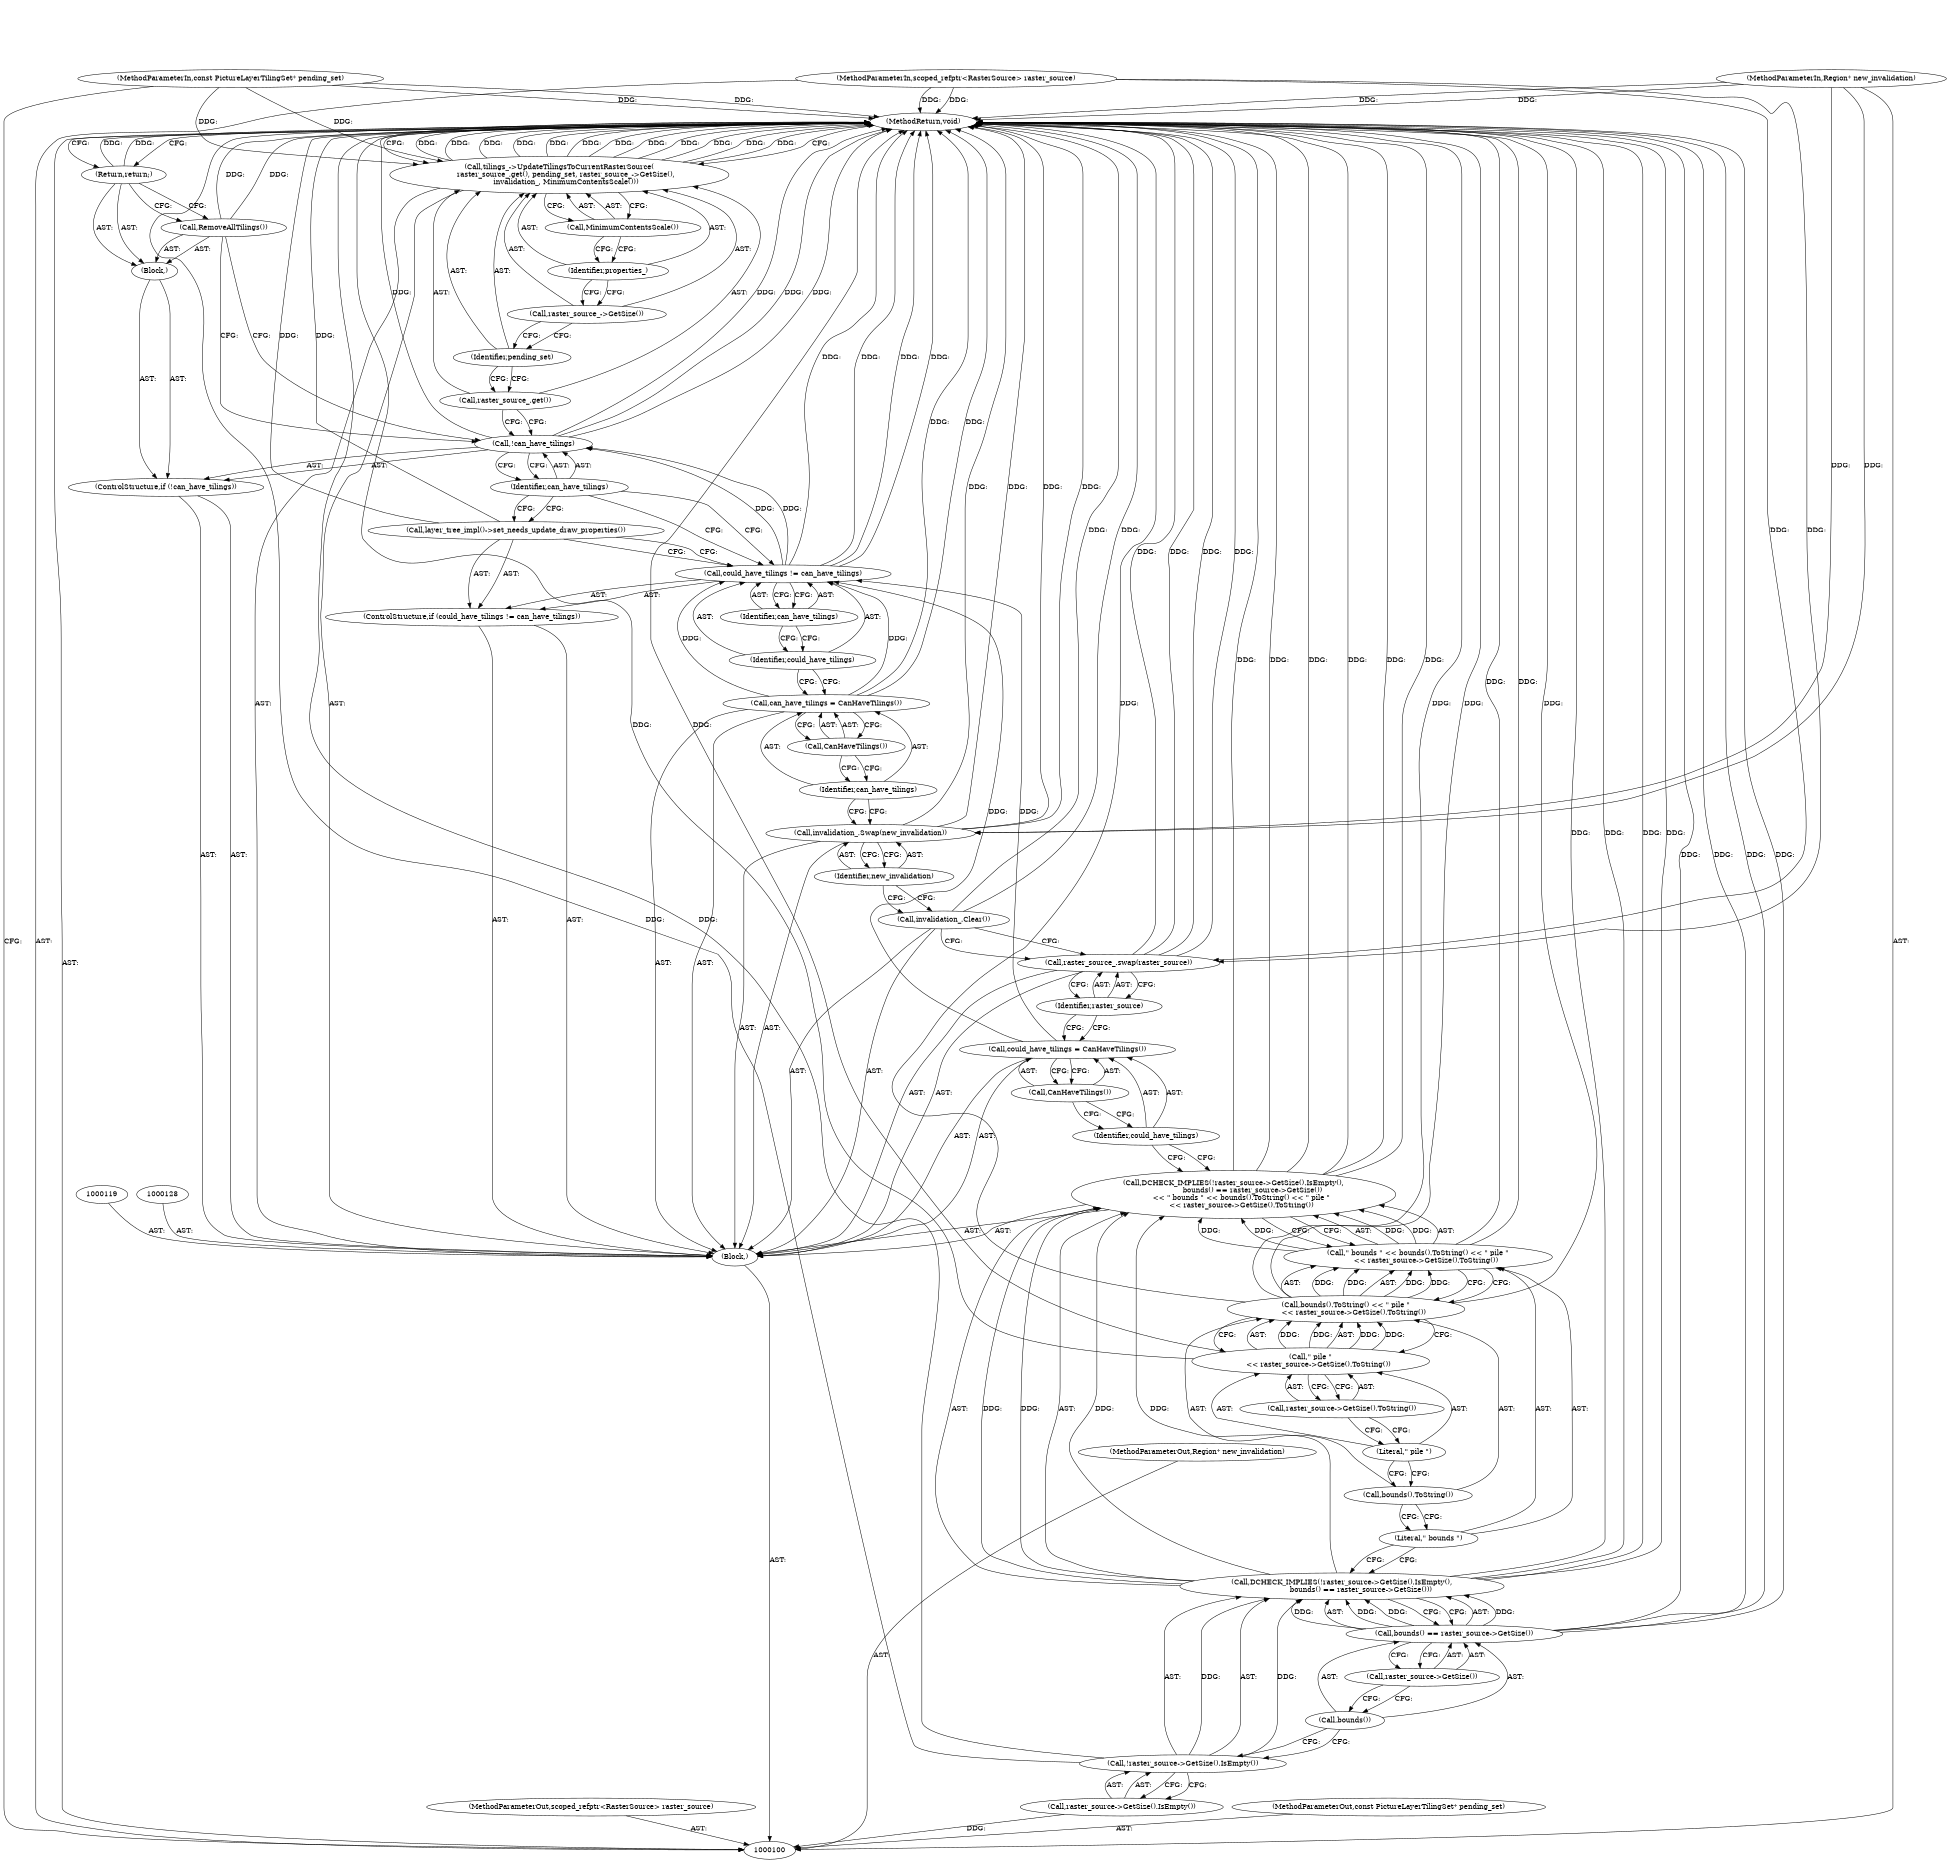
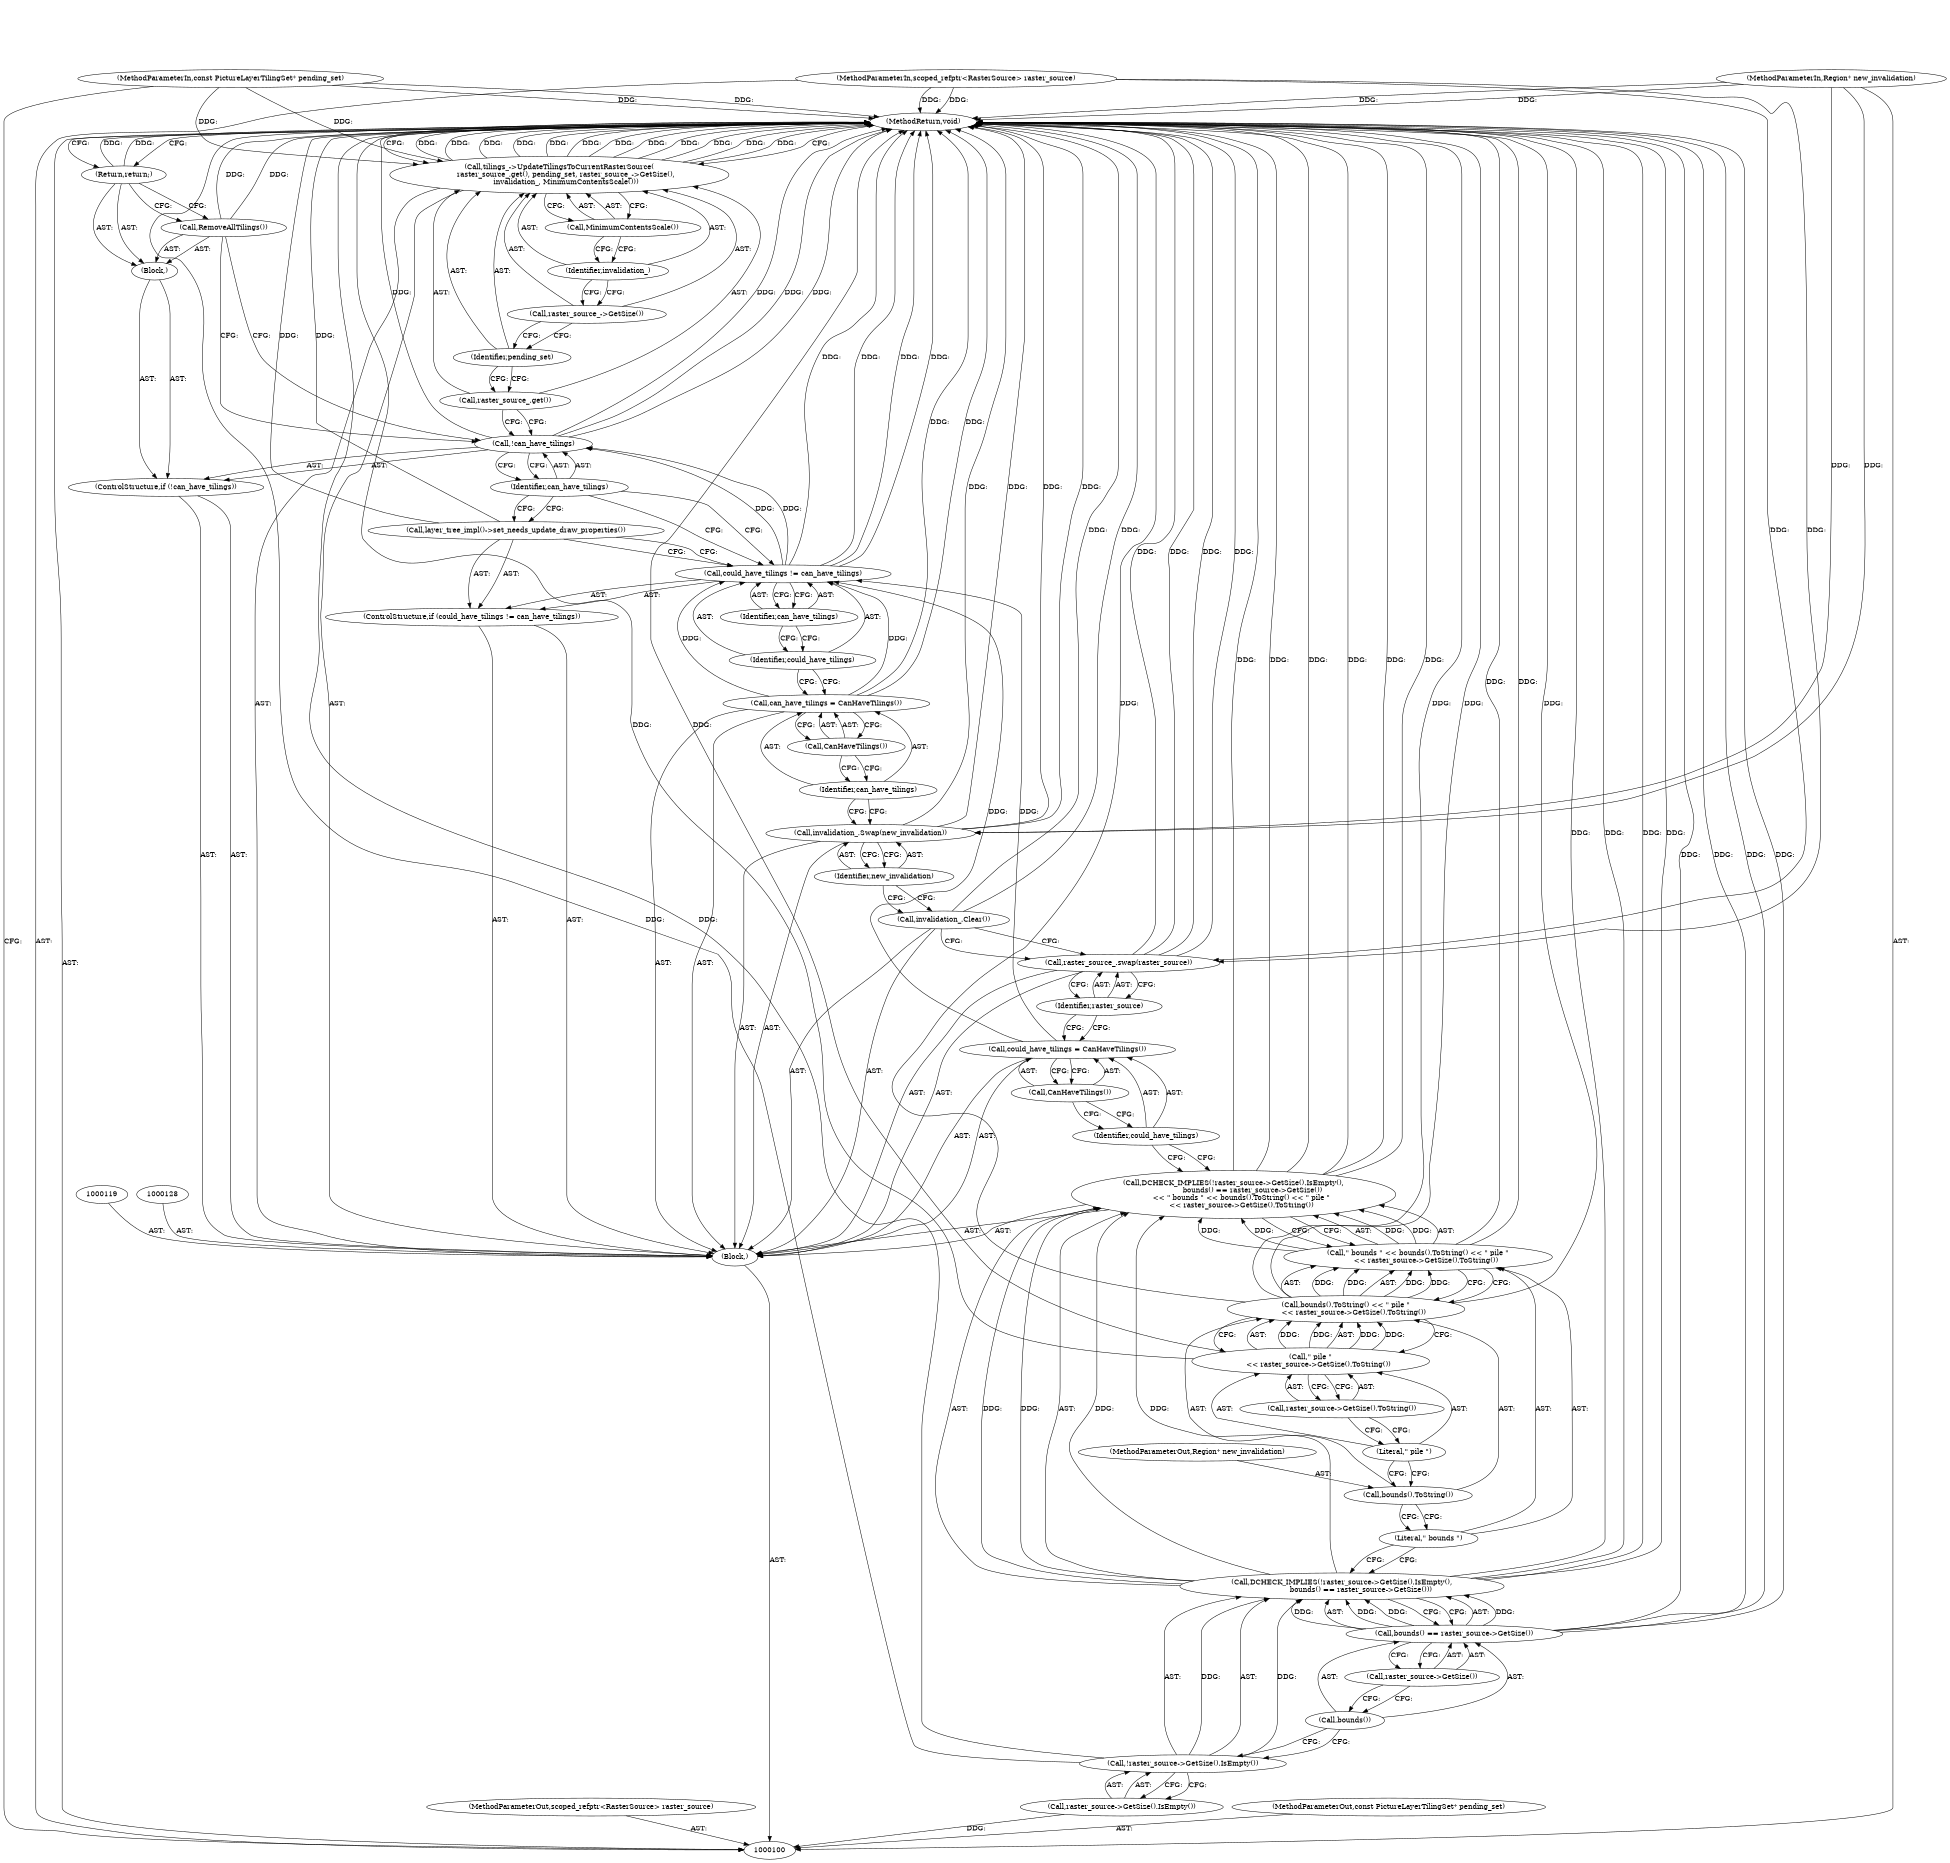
(608, 271) -> (608, 271)
(915, 1608) -> (1303, 1474)
